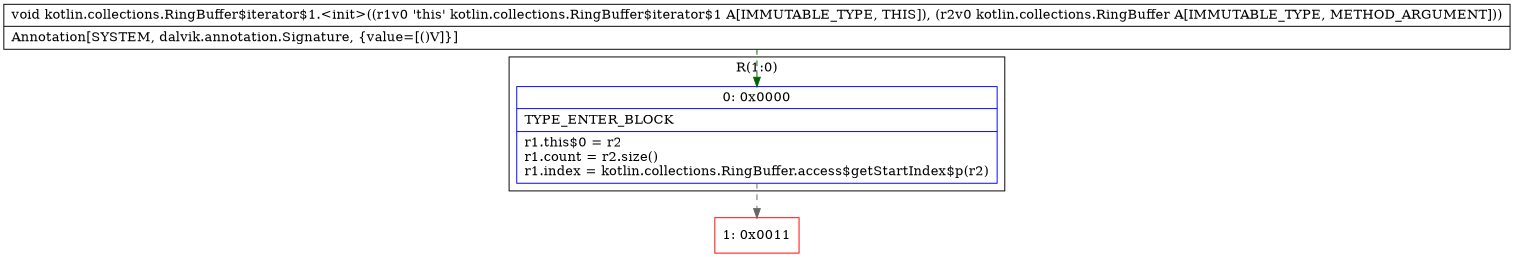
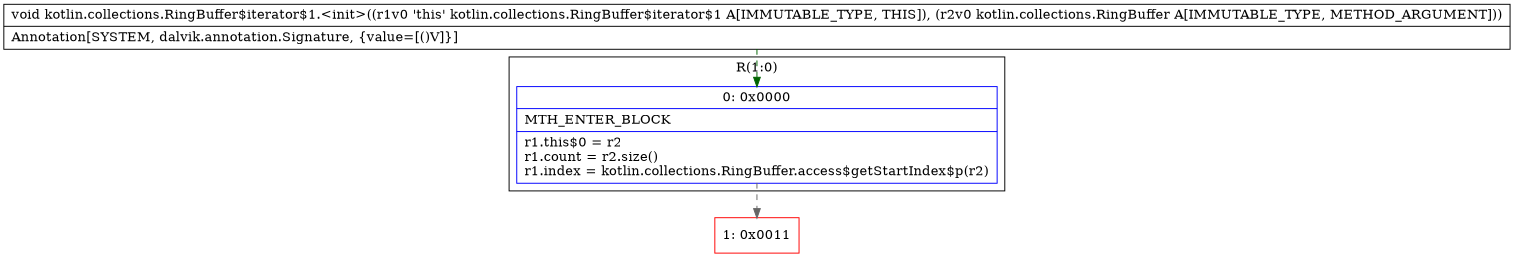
(600, 120) -> (598, 120)
